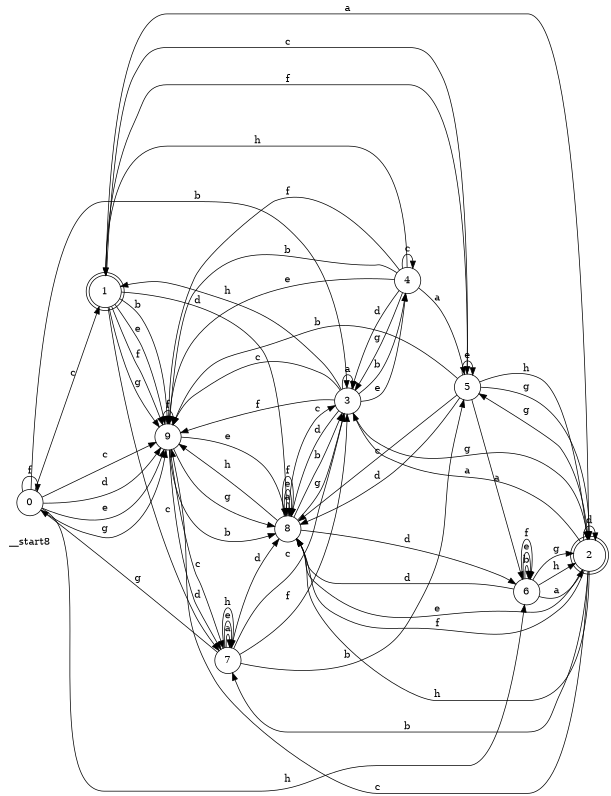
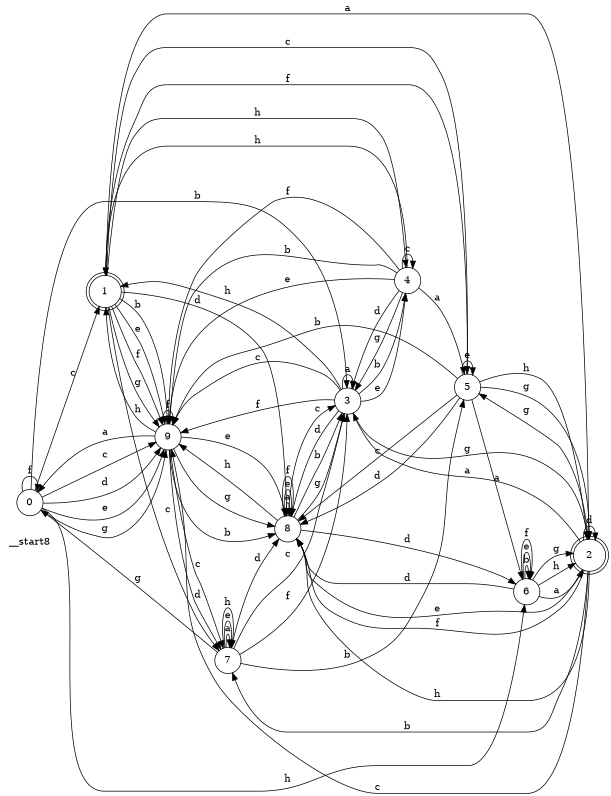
none -> (250, 118)
none -> (112, 358)
none -> (92, 445)
